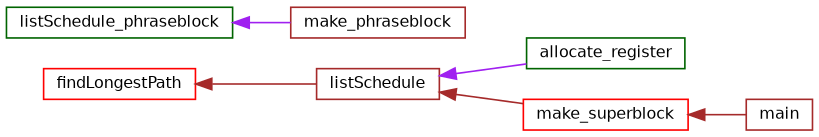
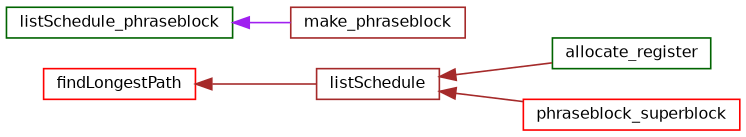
(491, 69) -> (504, 69)
(606, 115) -> (632, 115)
(779, 115) -> none
